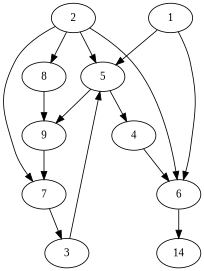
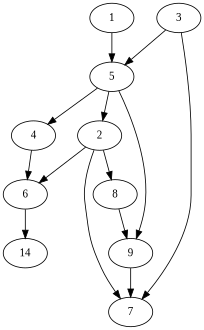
(86, 44) -> (107, 102)
(195, 101) -> none
(54, 220) -> (191, 168)
